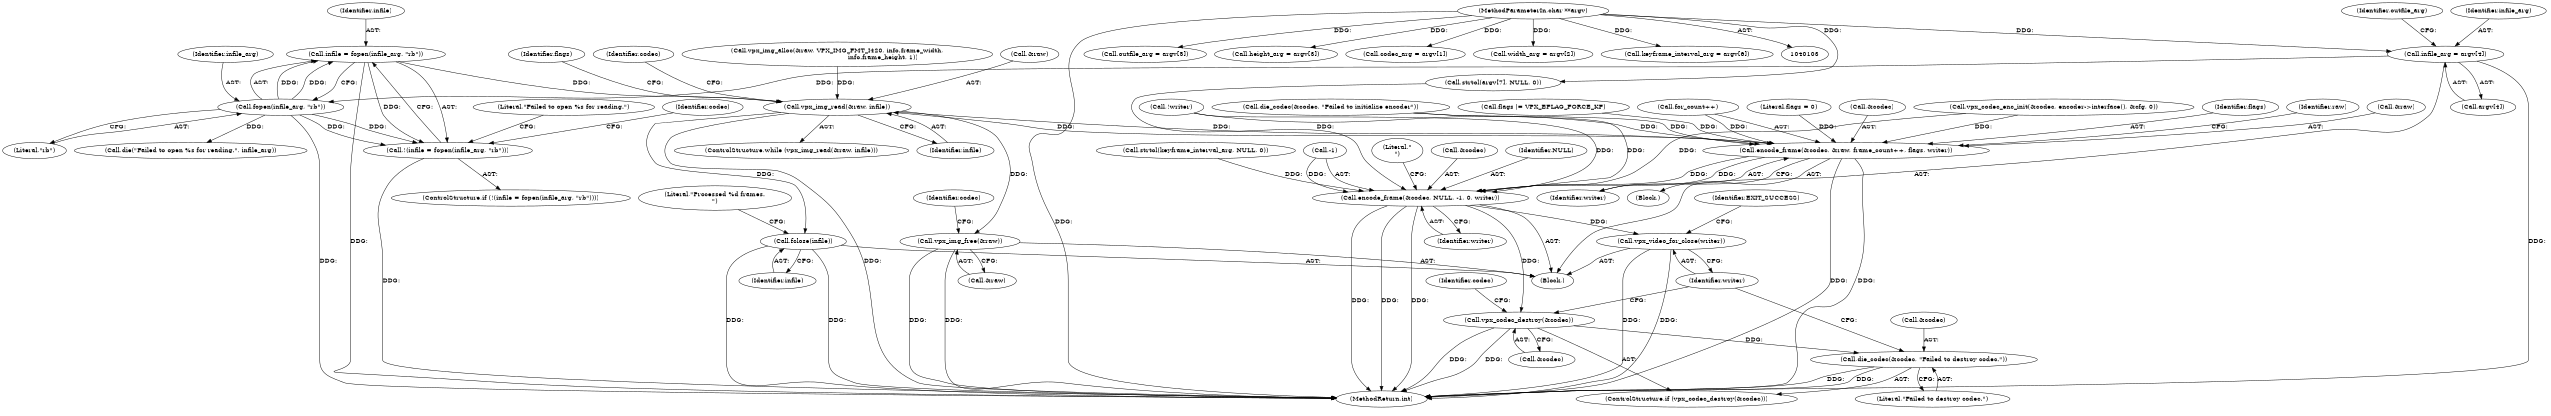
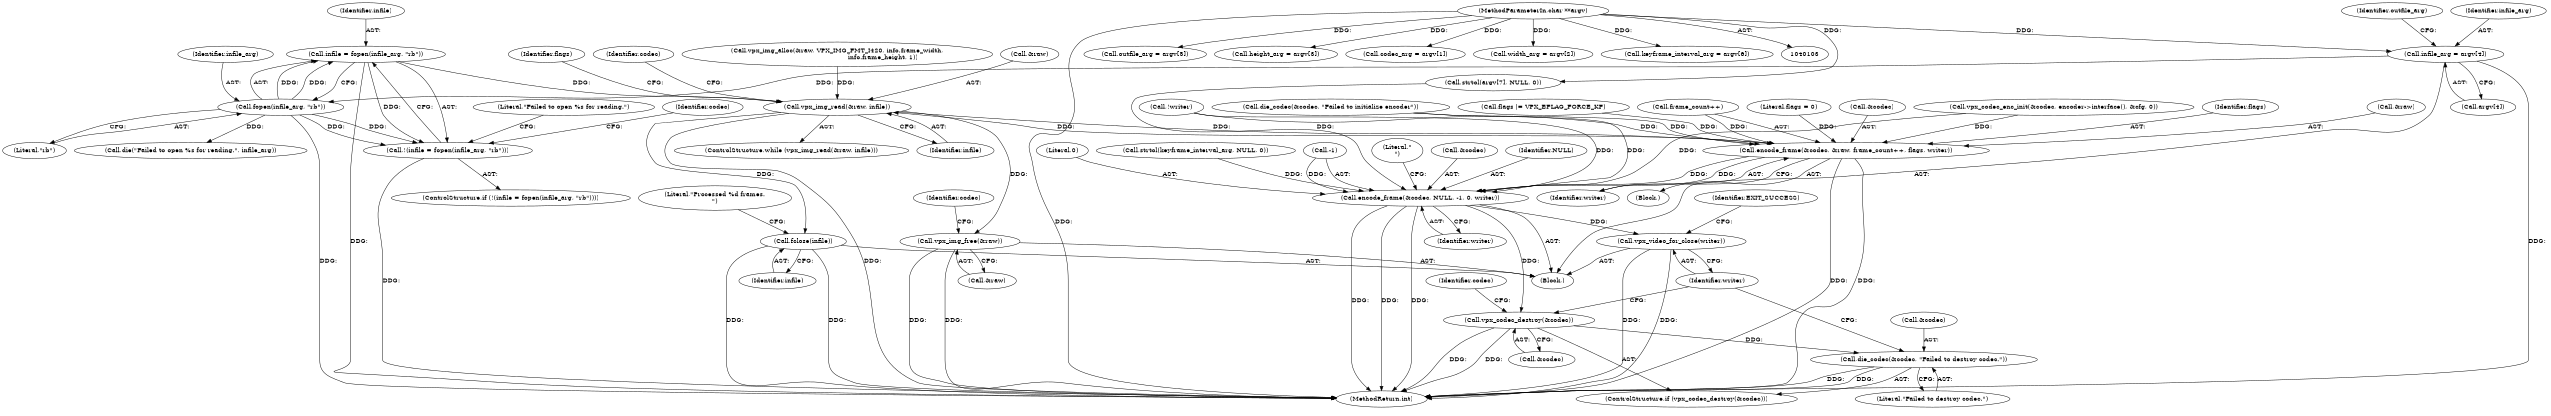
(2488, 83) -> (2488, 83)
(1688, 107) -> (1688, 107)
(2323, 107) -> none
none -> (1062, 151)
